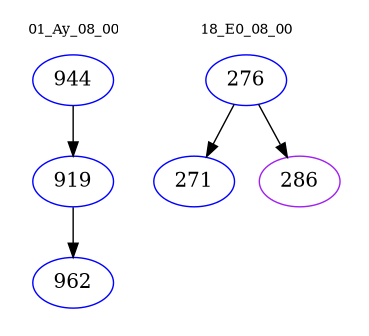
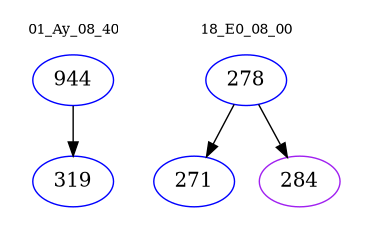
(74, 30) -> (74, 30)
(246, 80) -> (246, 80)
(73, 181) -> (73, 181)
(300, 181) -> (300, 181)
(73, 283) -> none
